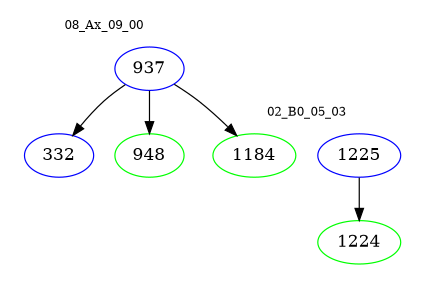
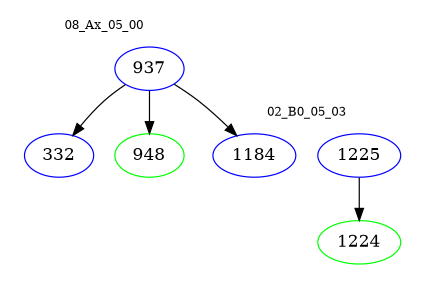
(104, 26) -> (104, 26)
(254, 156) -> (254, 156)
